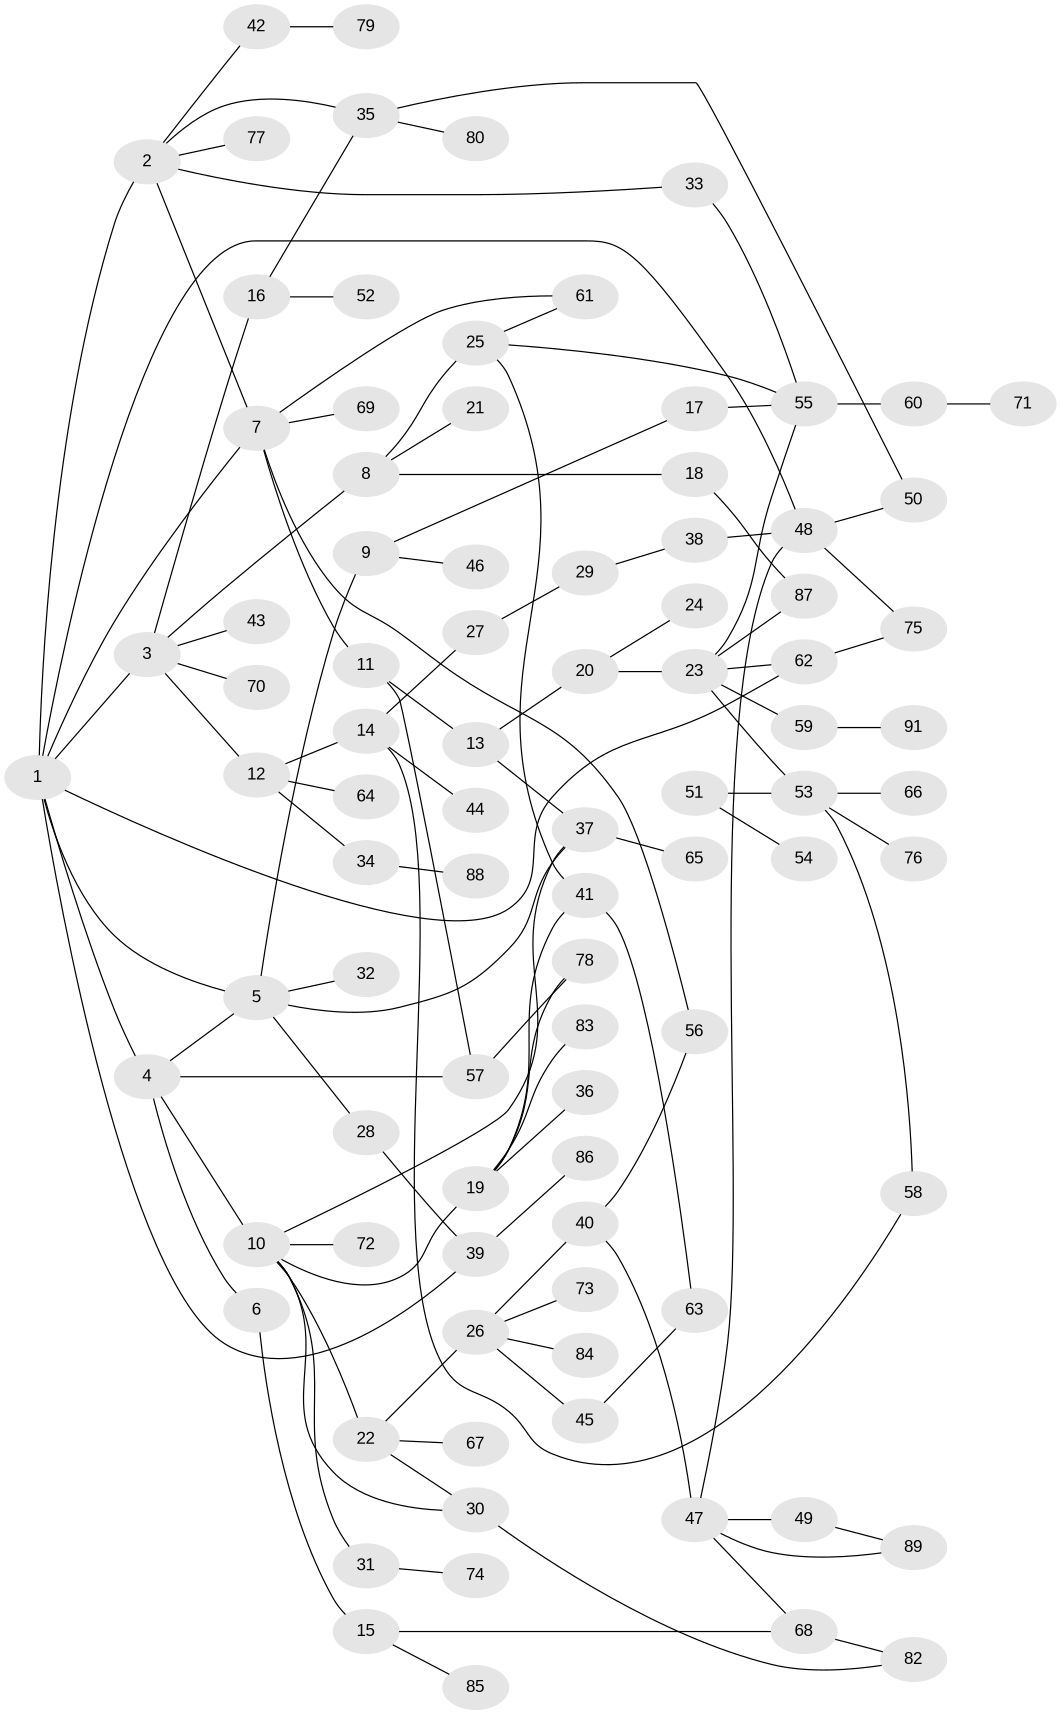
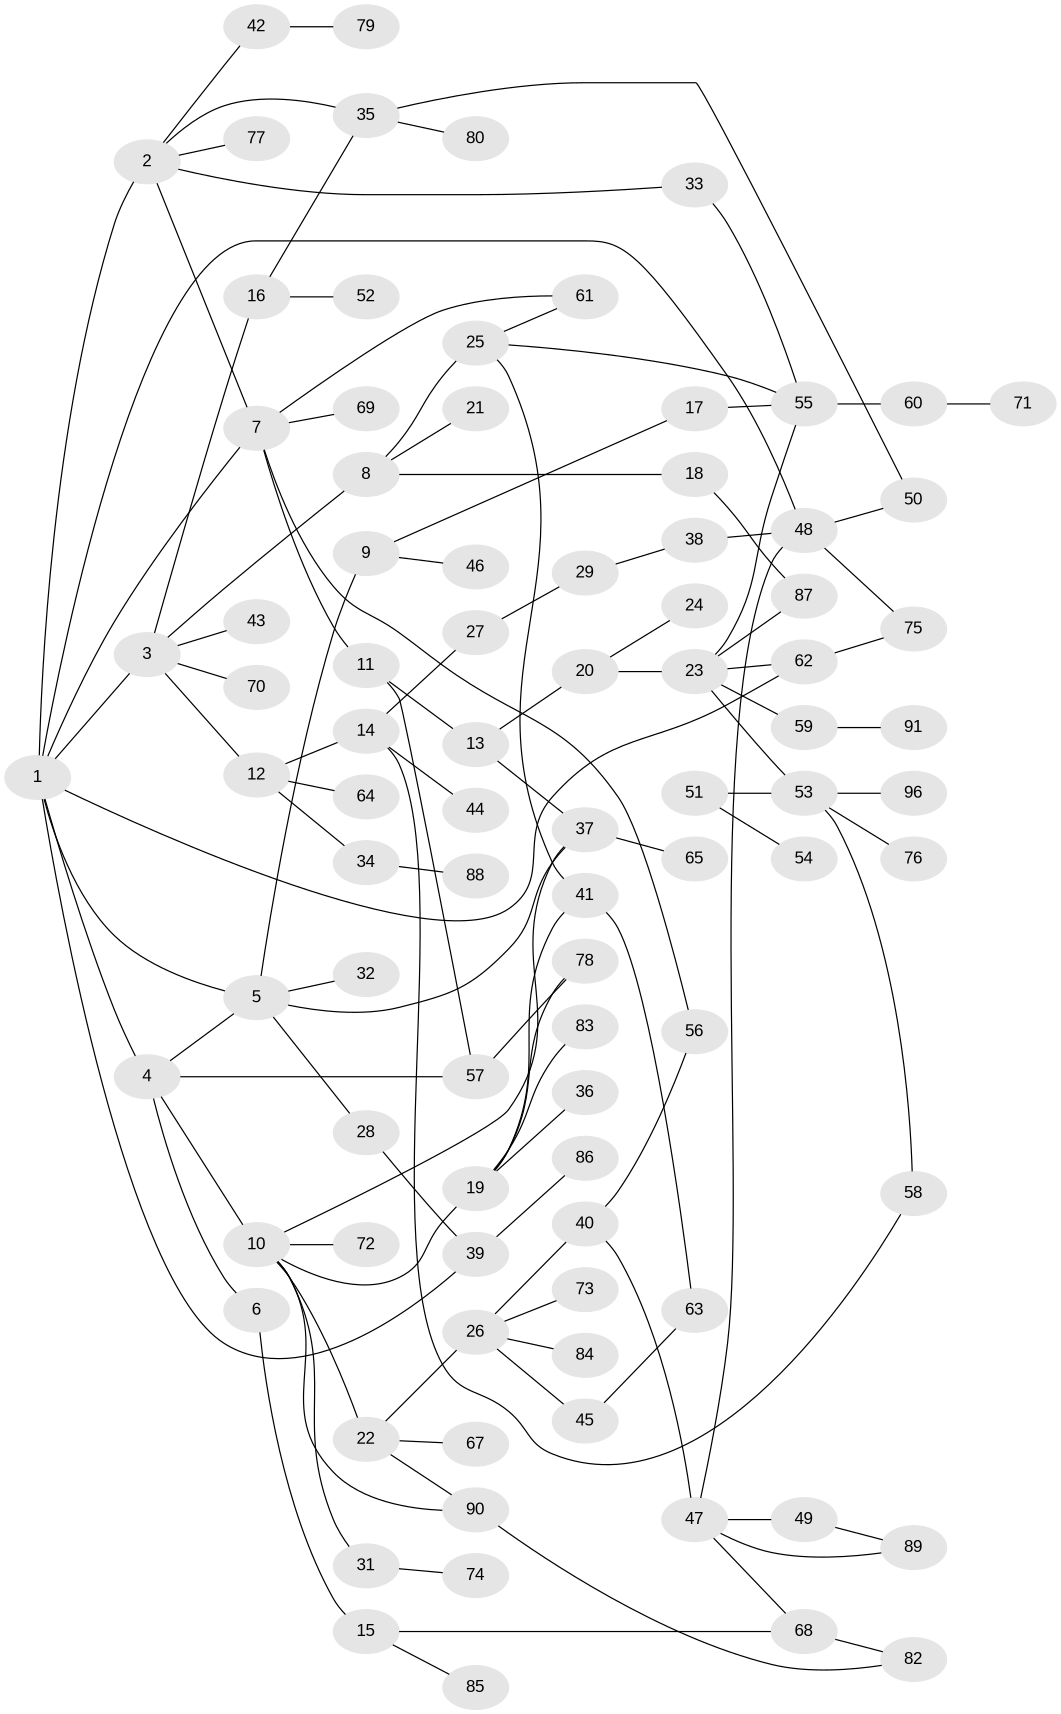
(914, 793) -> (914, 793)
(476, 1510) -> (476, 1510)
